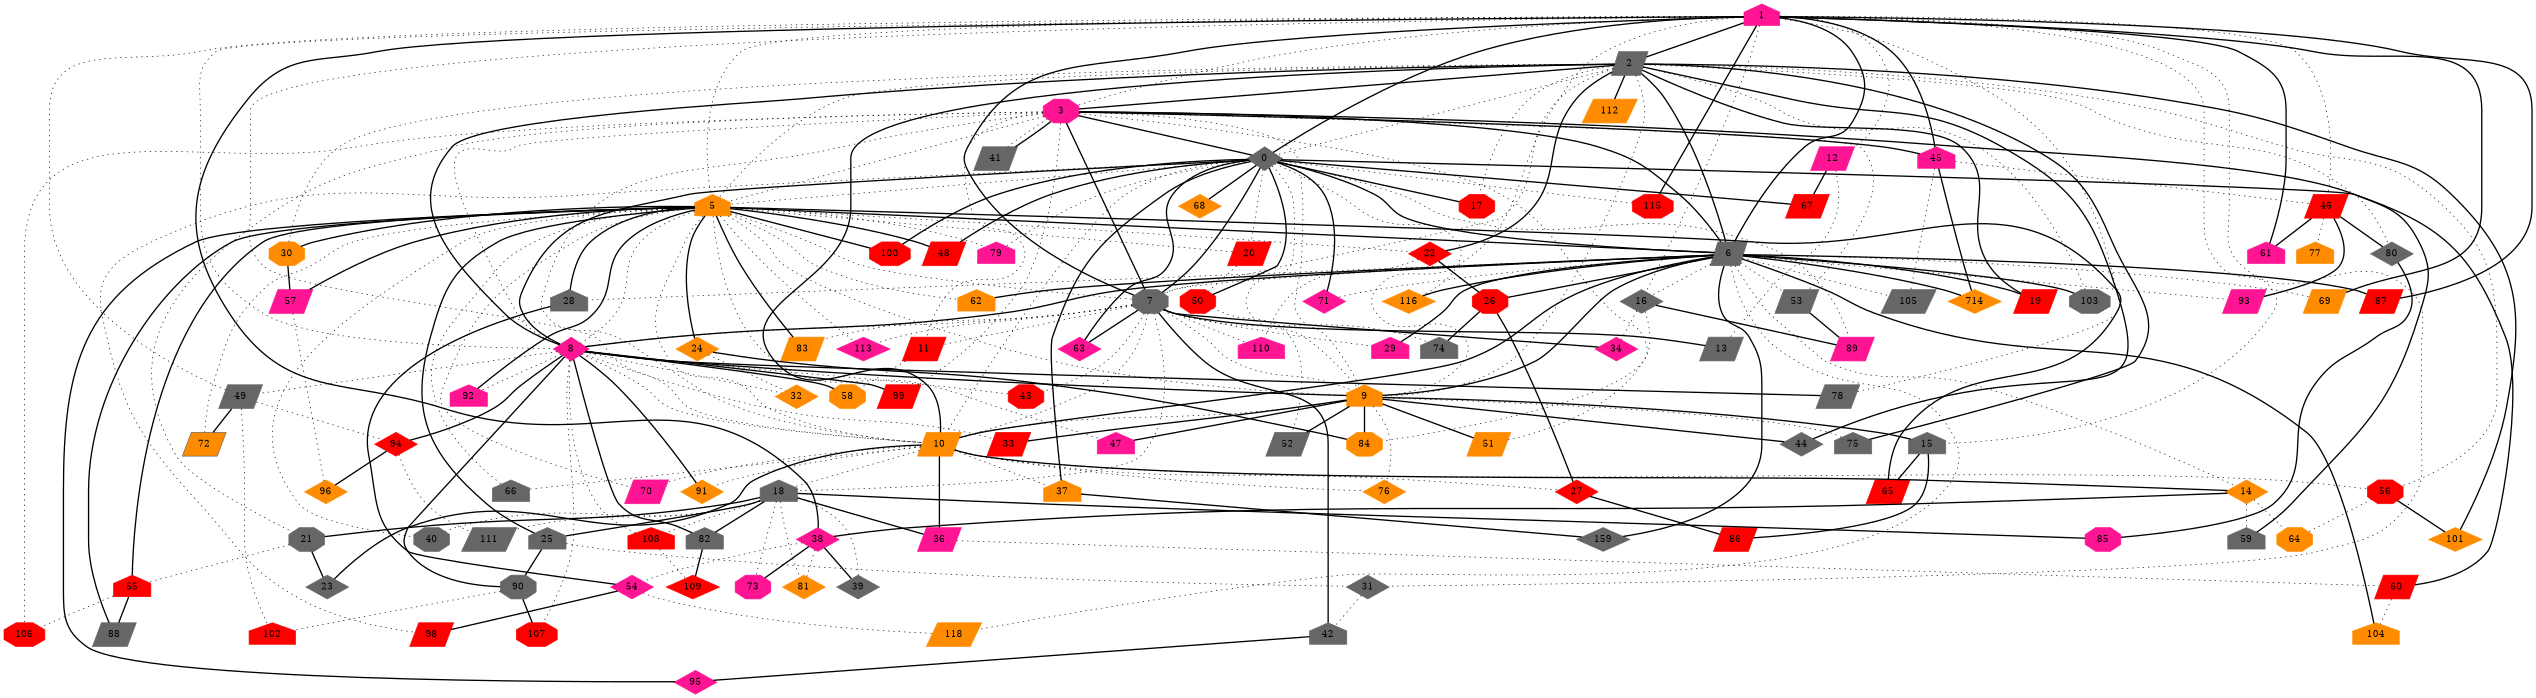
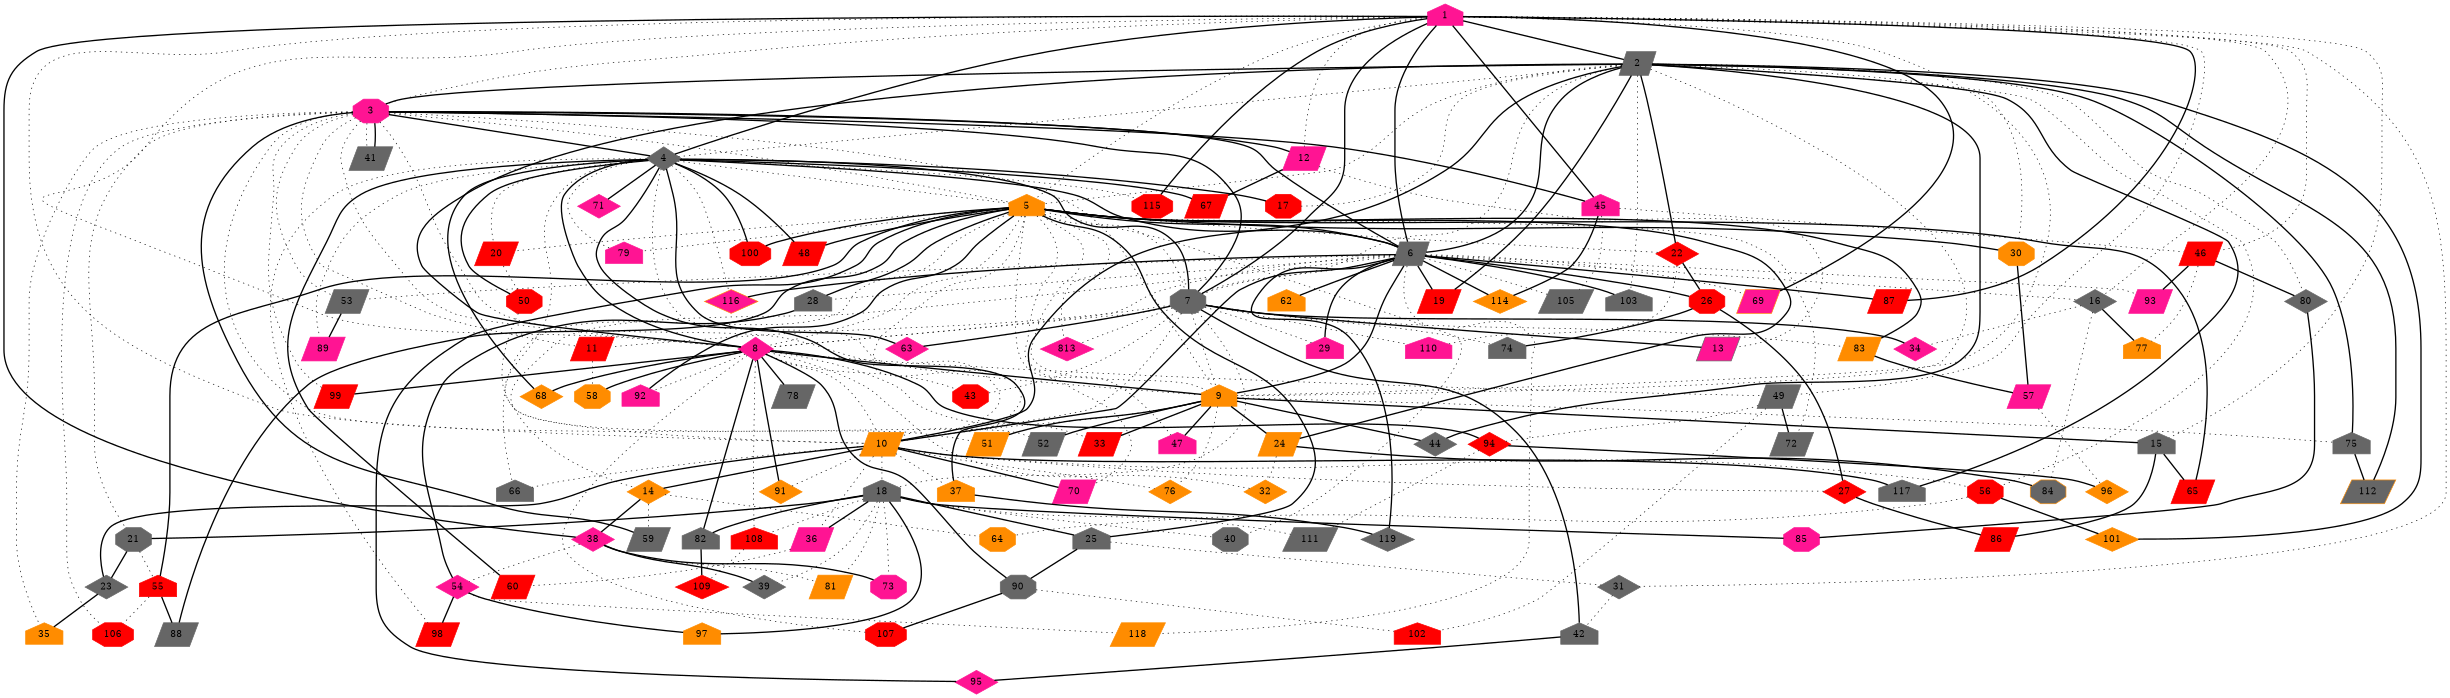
(1610, 111) -> (2368, 492)
none -> (840, 117)
(1265, 159) -> (664, 159)
(2091, 208) -> none
(487, 226) -> (1950, 378)
(2266, 254) -> none
(1506, 273) -> none
(837, 274) -> none
(1409, 301) -> (731, 301)
(1975, 301) -> (1500, 301)
(2090, 301) -> (1629, 301)
(2325, 301) -> (1759, 301)
(1037, 307) -> (1132, 305)
(1746, 325) -> (2118, 325)
(697, 349) -> (1280, 444)
(863, 349) -> (1067, 349)
(1722, 349) -> (1718, 349)
none -> (646, 366)
(1365, 419) -> (1249, 420)
(204, 444) -> (1792, 444)
(1365, 444) -> (2048, 492)
(794, 458) -> (978, 468)
none -> (2359, 467)
(939, 492) -> (847, 492)
none -> (1902, 492)
(1603, 539) -> (1388, 539)
(2246, 539) -> (649, 539)
(804, 587) -> (831, 587)
none -> (44, 635)
none -> (702, 635)
(2376, 635) -> none
